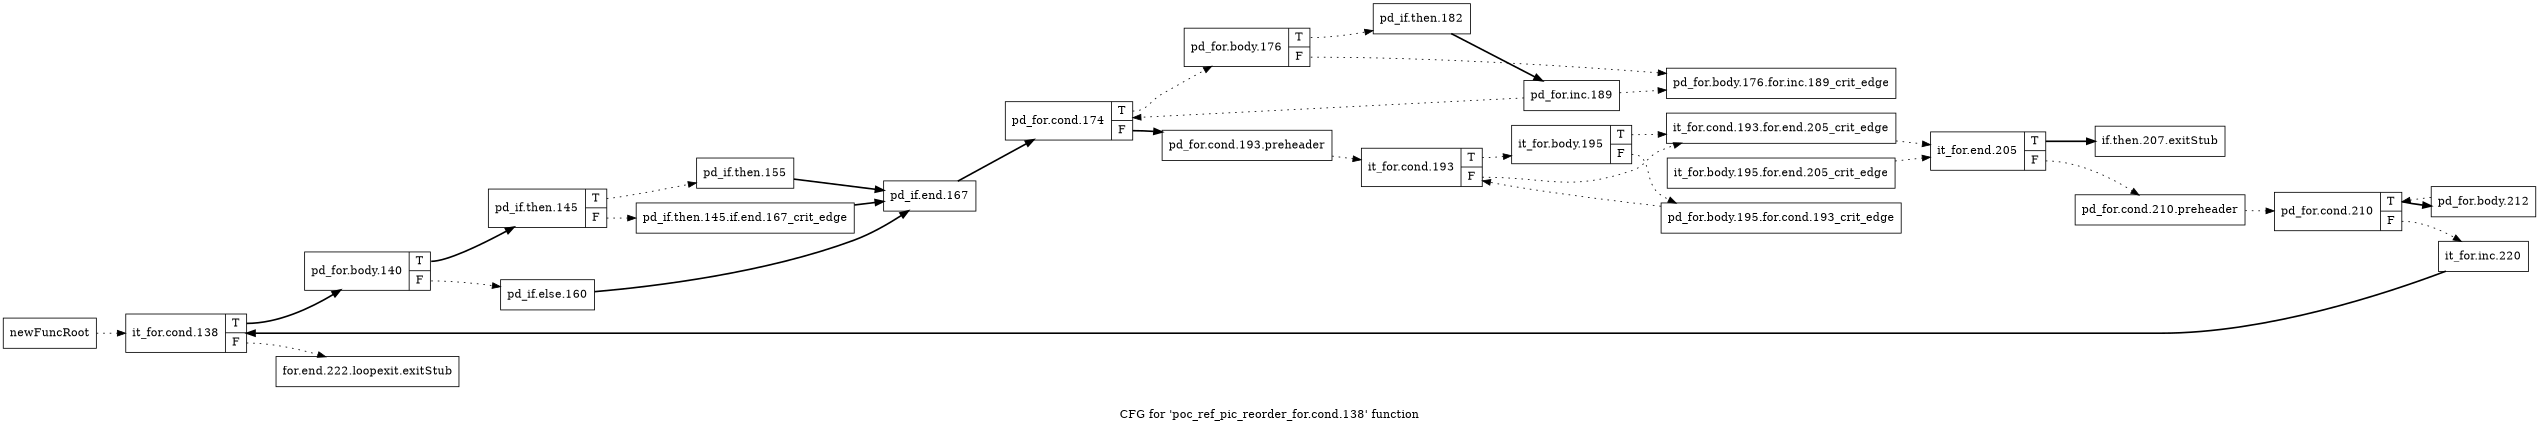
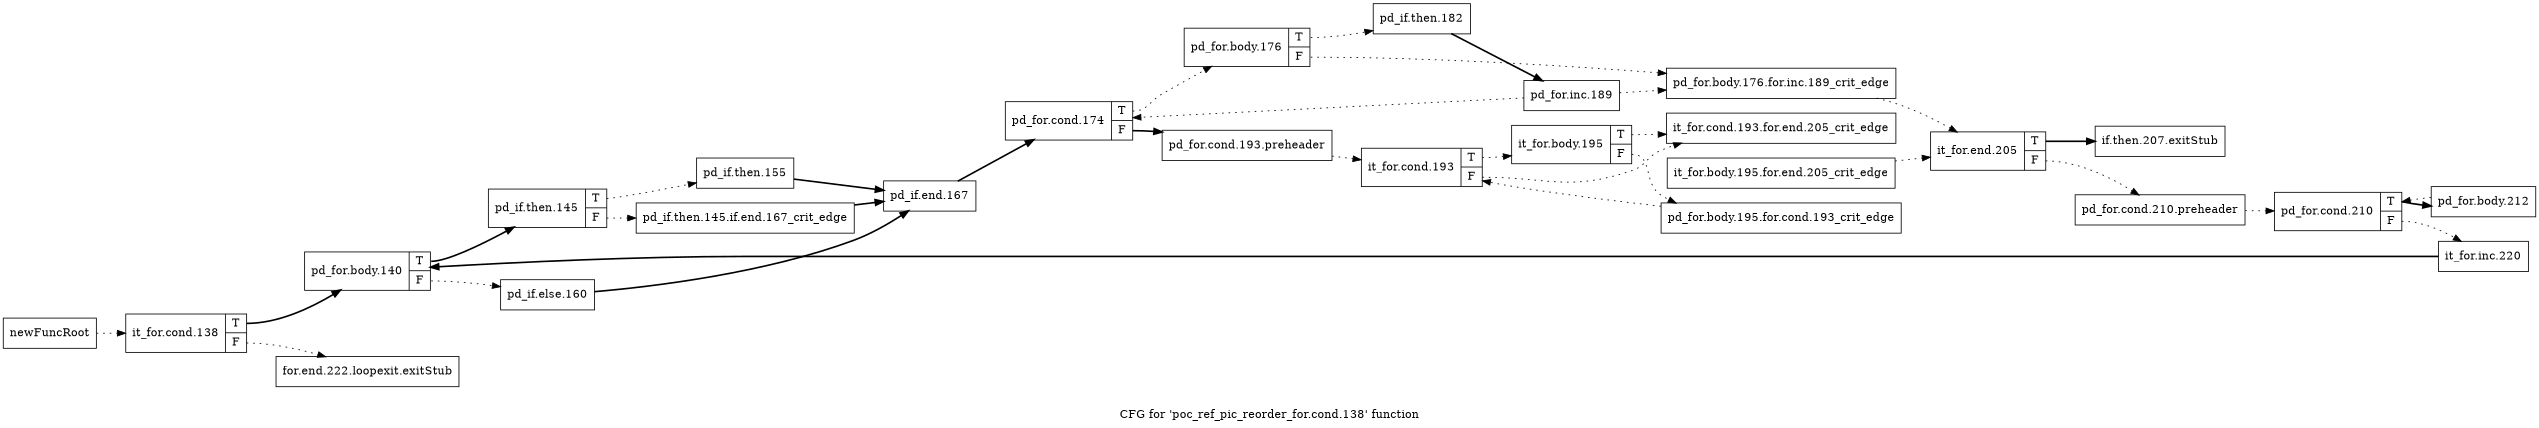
(1909, 142) -> (1914, 110)
(1355, 333) -> (1438, 256)
